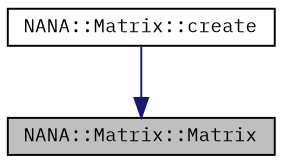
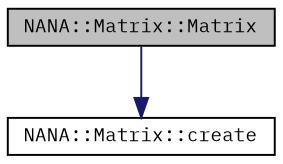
(141, 72) -> (141, 72)
